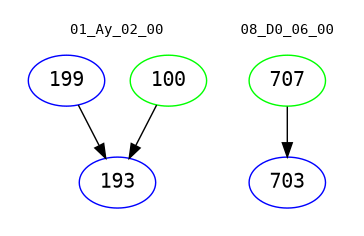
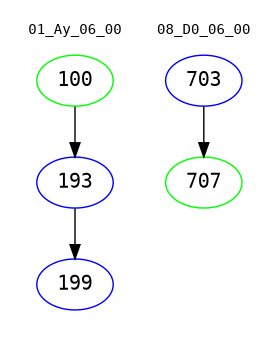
(117, 30) -> (76, 30)
(89, 125) -> (75, 227)
(287, 125) -> (204, 125)
